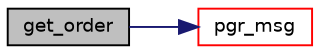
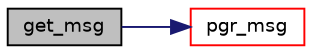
(68, 27) -> (65, 27)
